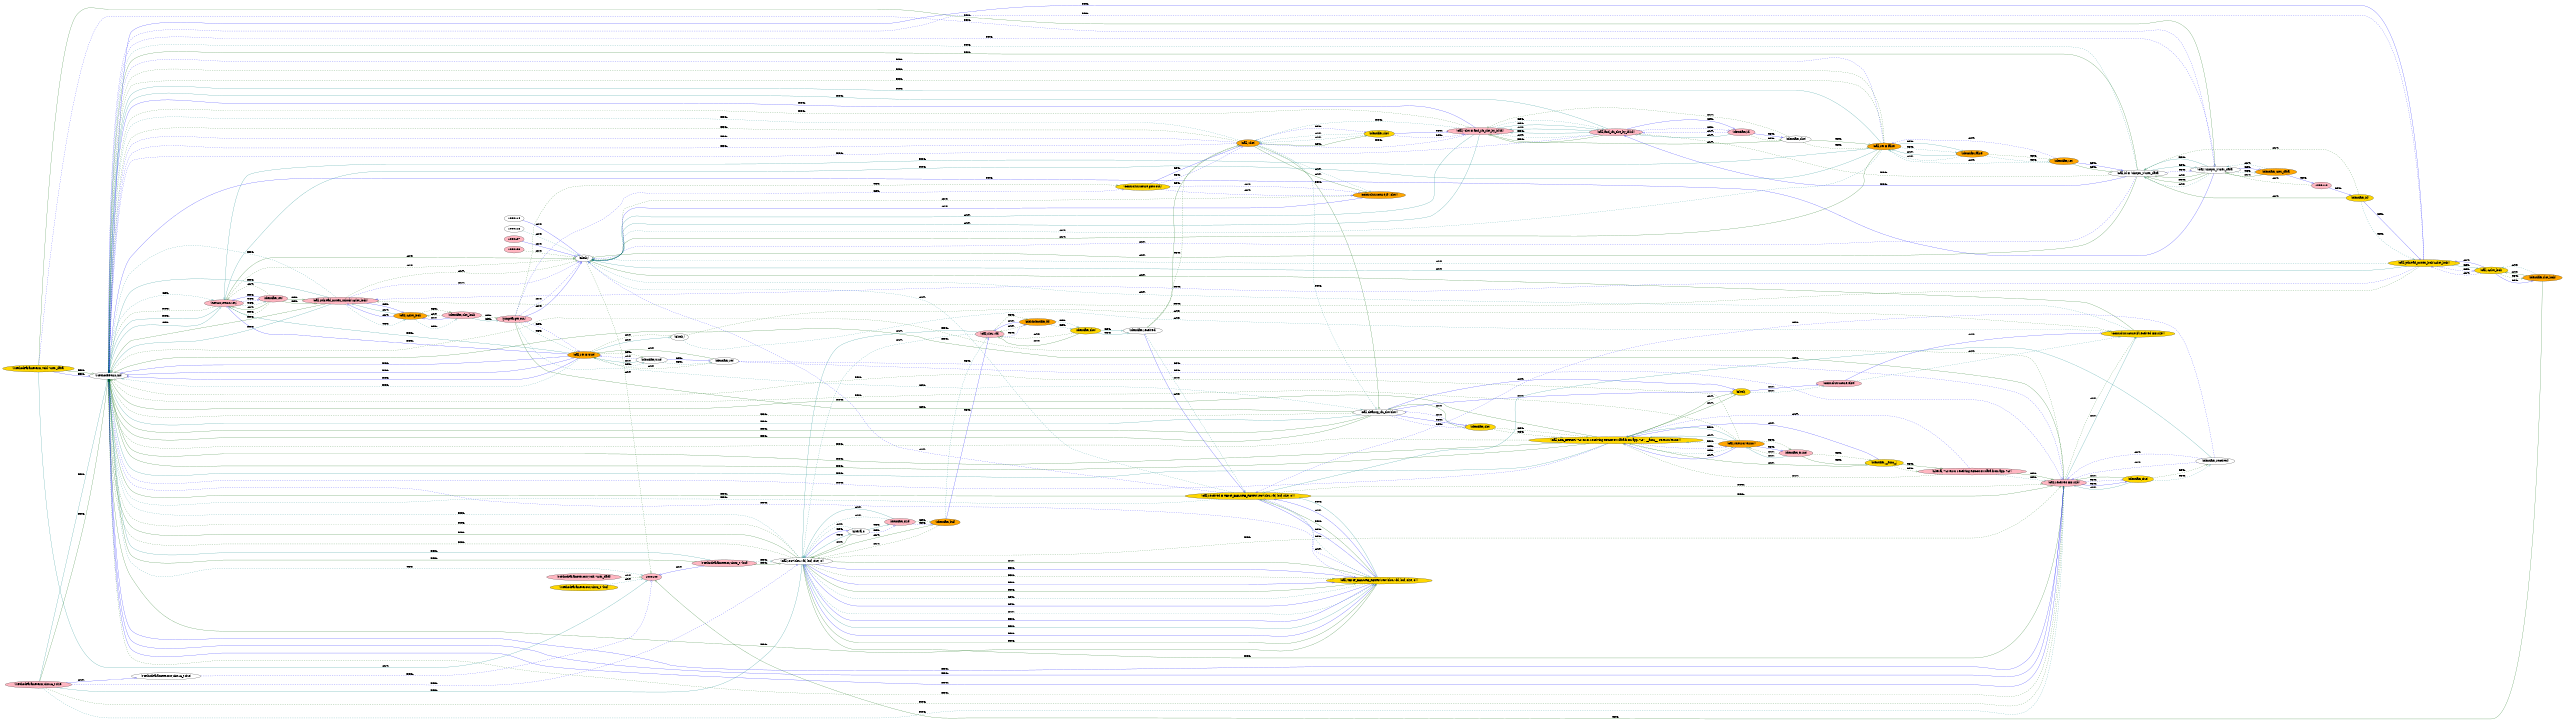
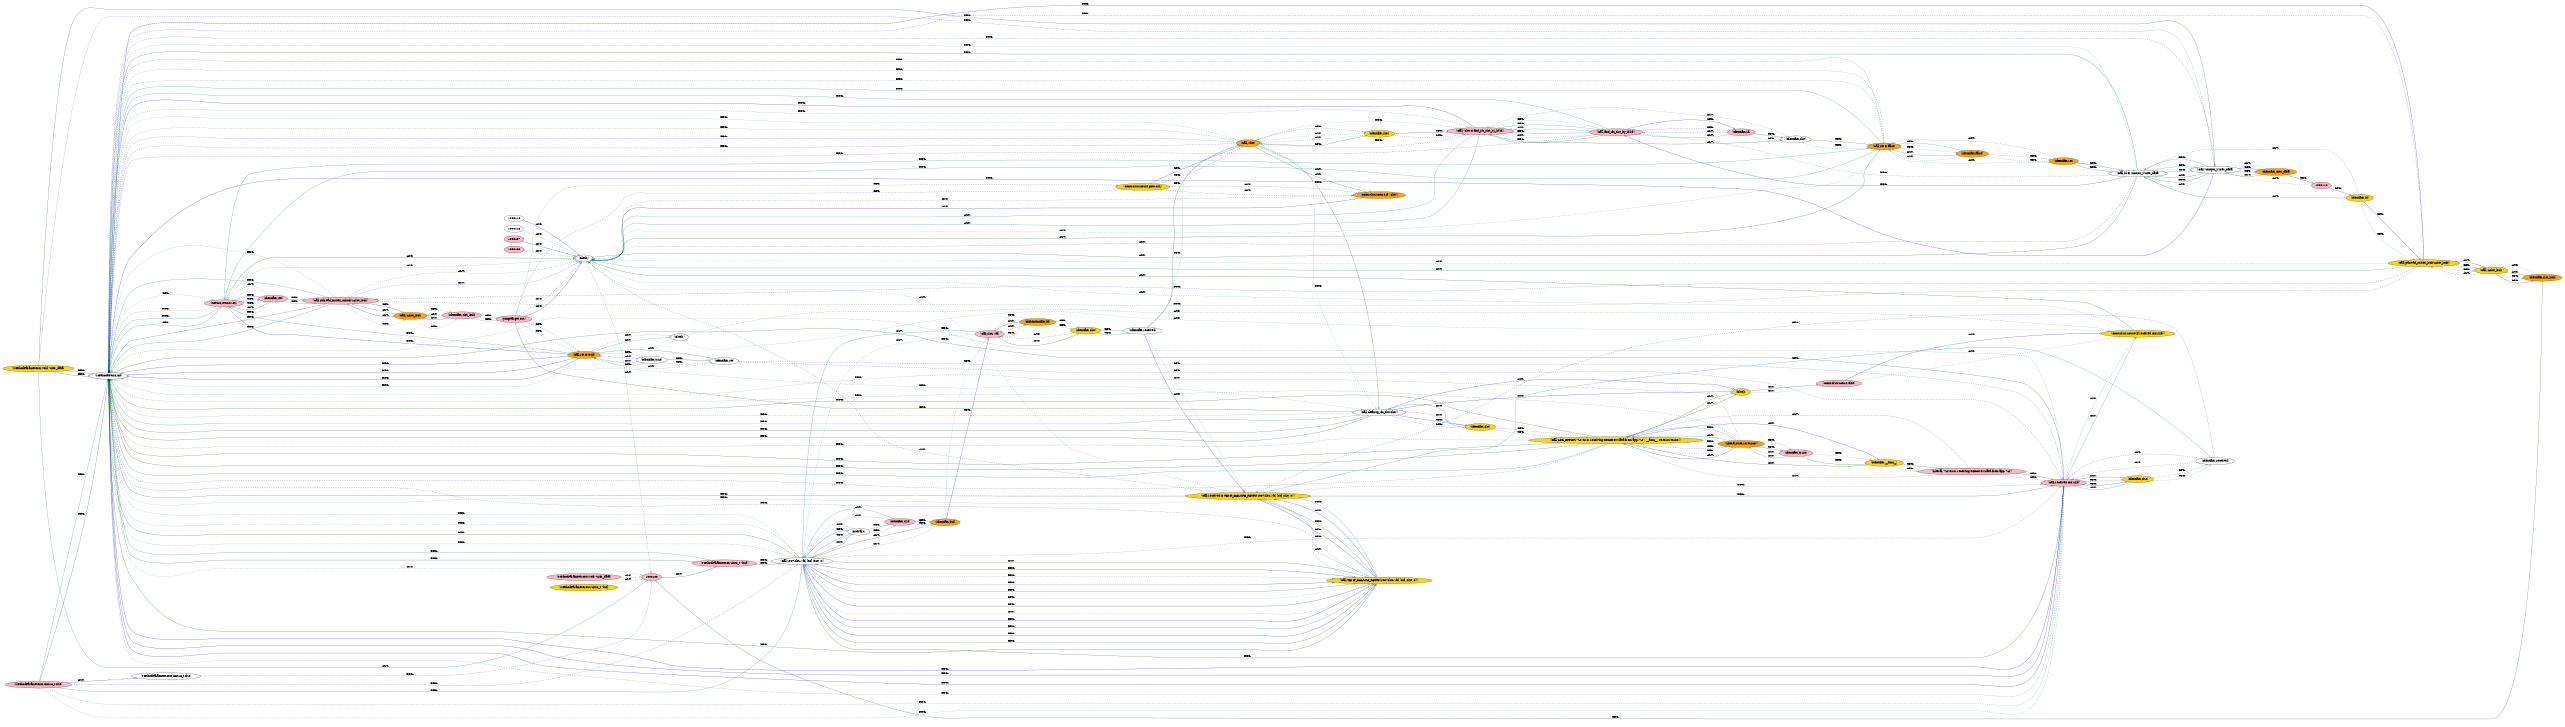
(1741, 444) -> (1741, 444)
(410, 567) -> (410, 567)
(683, 570) -> (689, 576)
